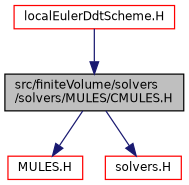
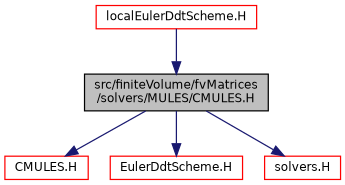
(94, 92) -> (176, 92)
(45, 168) -> (47, 168)
none -> (176, 168)
